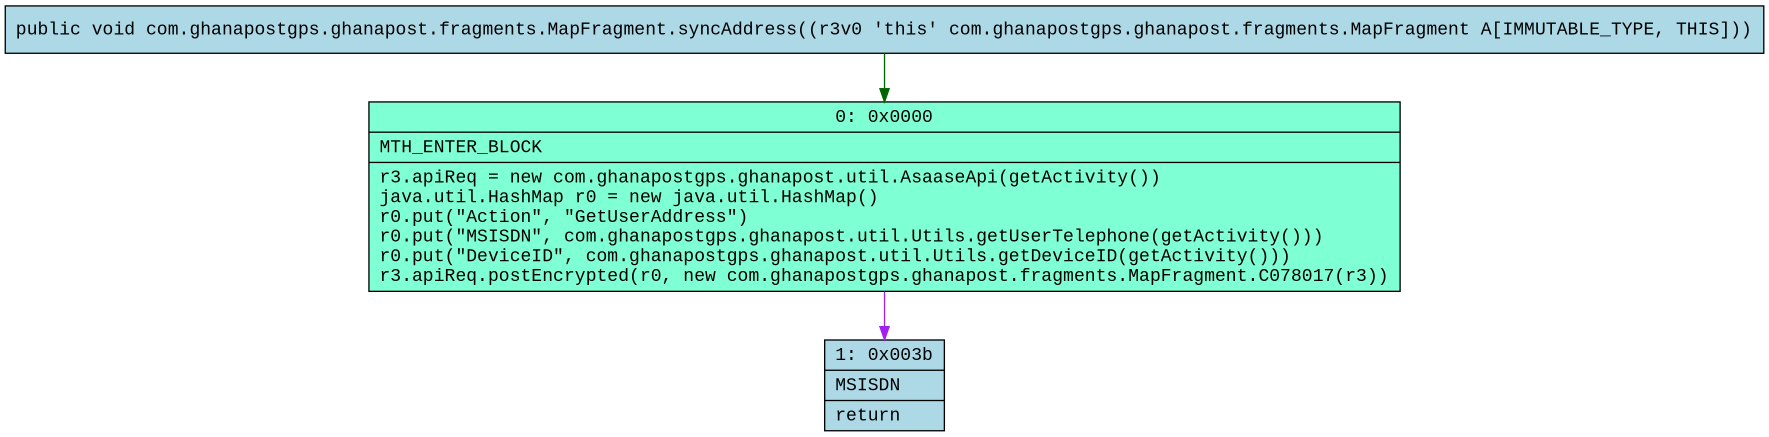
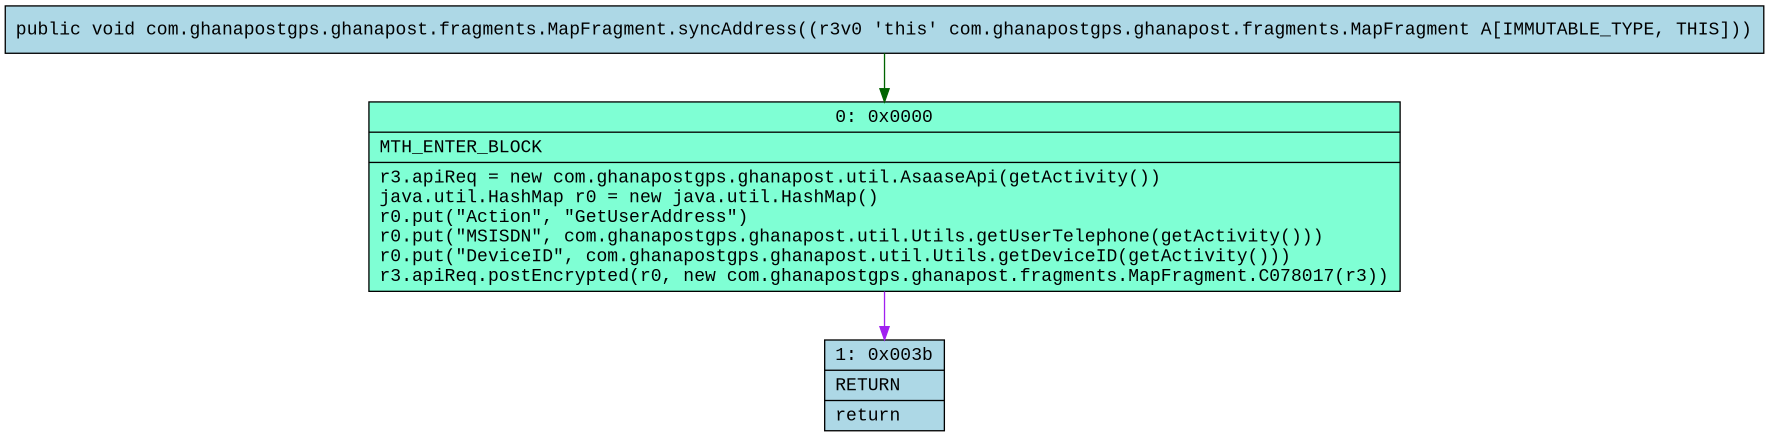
(868, 385) -> (868, 385)
